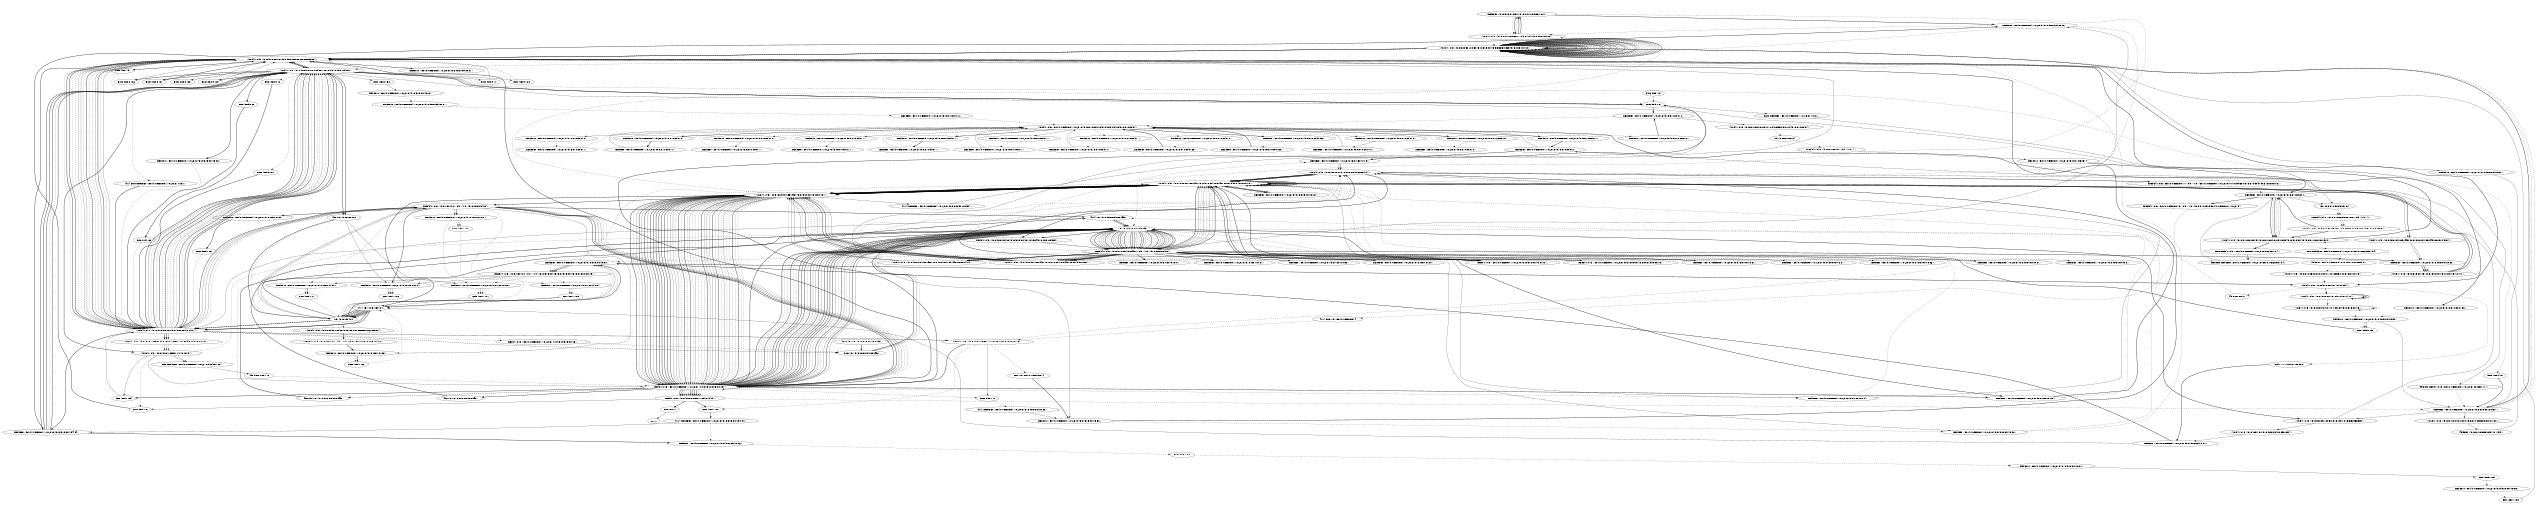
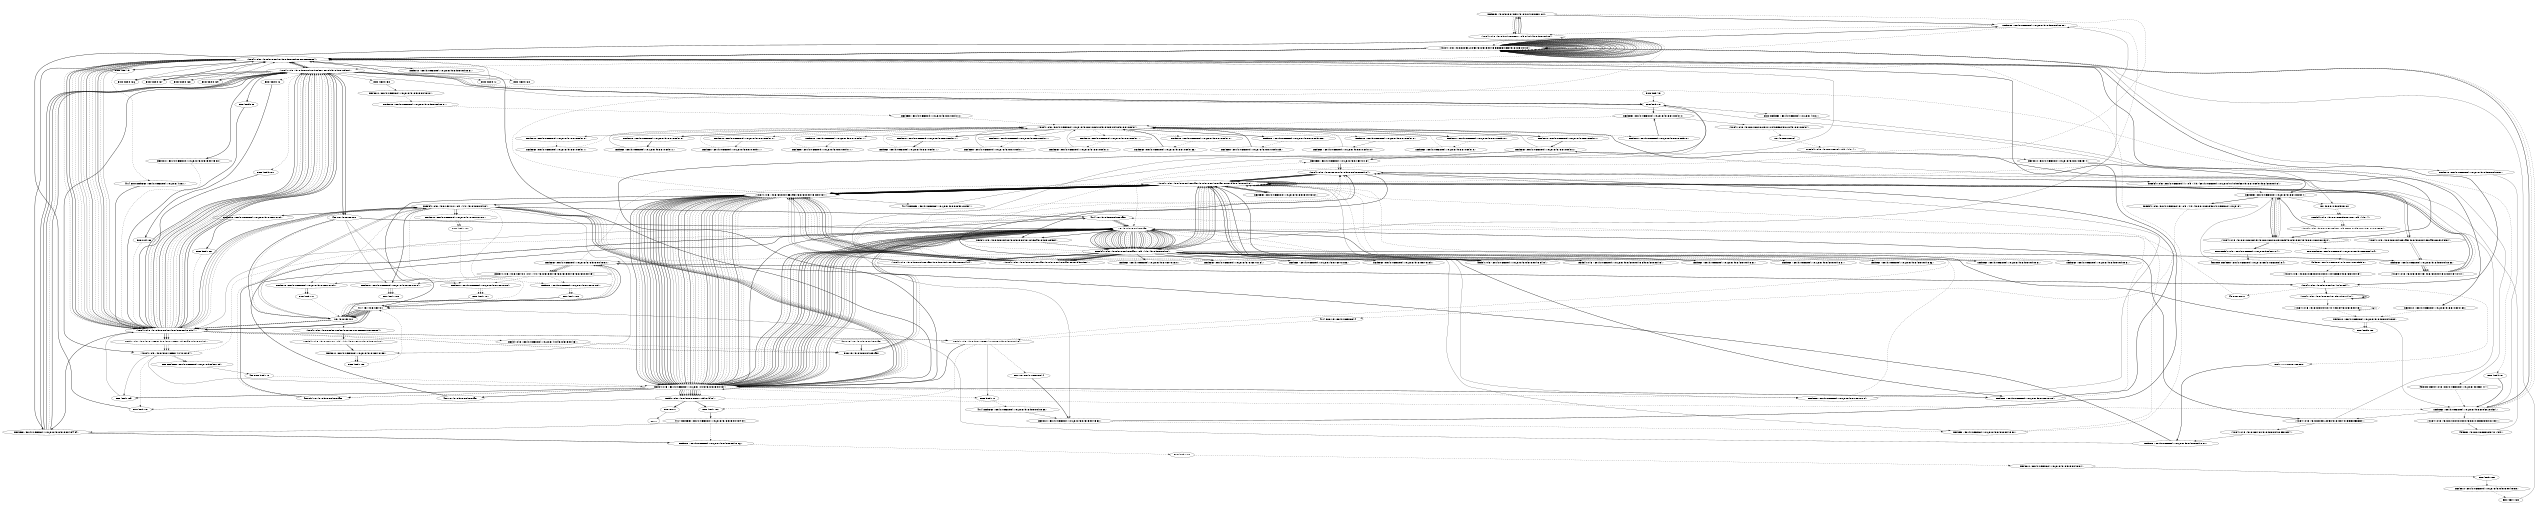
(598, 255) -> (717, 226)
(444, 256) -> (410, 256)
